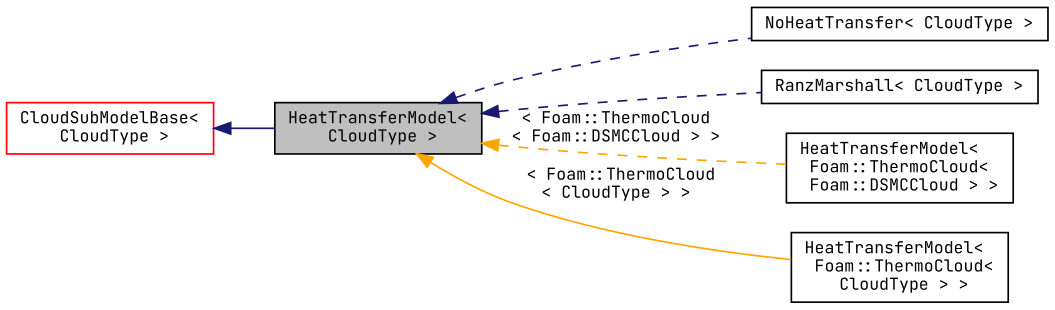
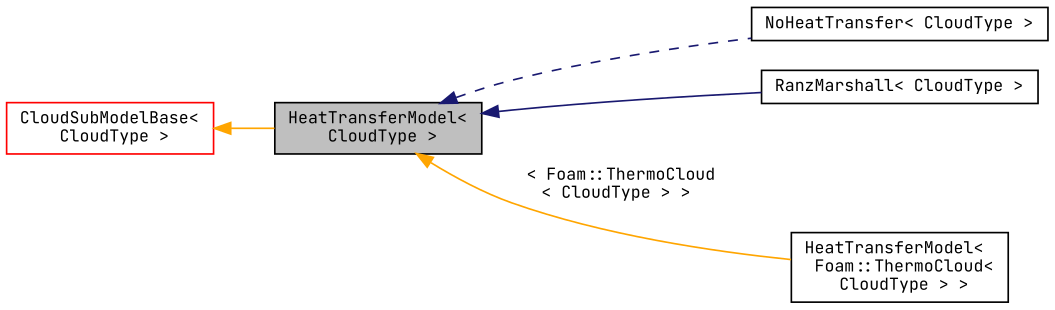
(630, 100) -> (630, 100)
(253, 128) -> (253, 128)
(900, 168) -> none
